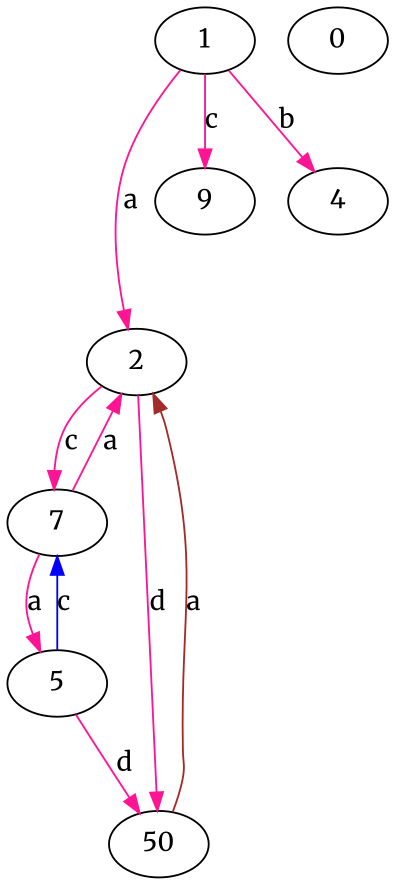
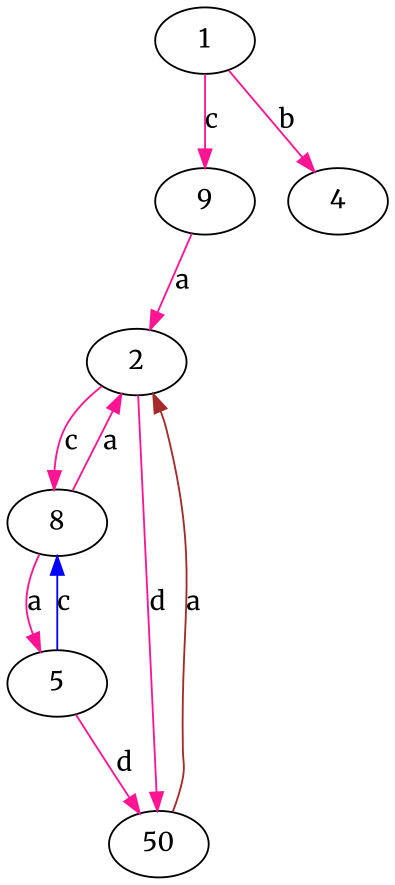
(338, 41) -> none
(120, 183) -> (175, 273)
(57, 523) -> (57, 523)
